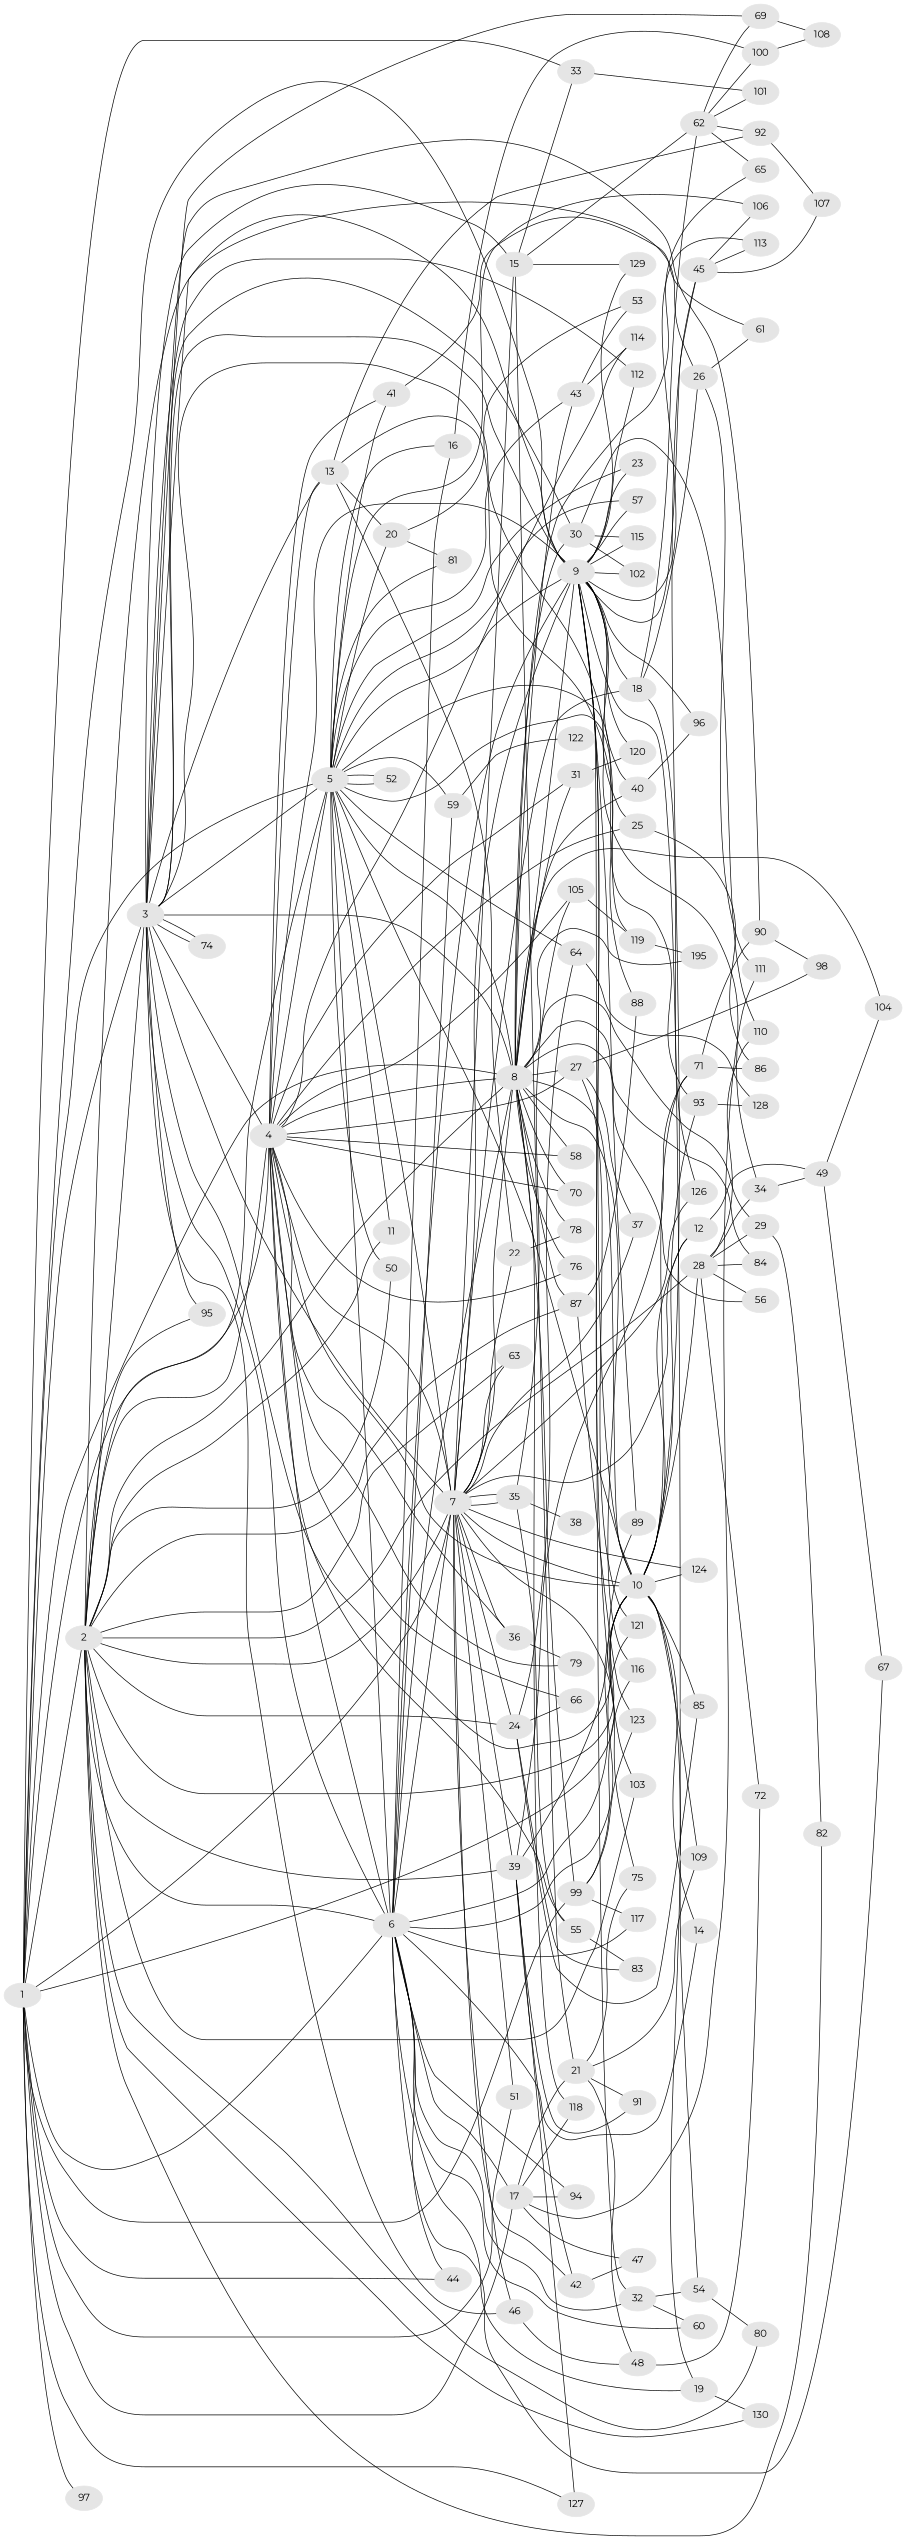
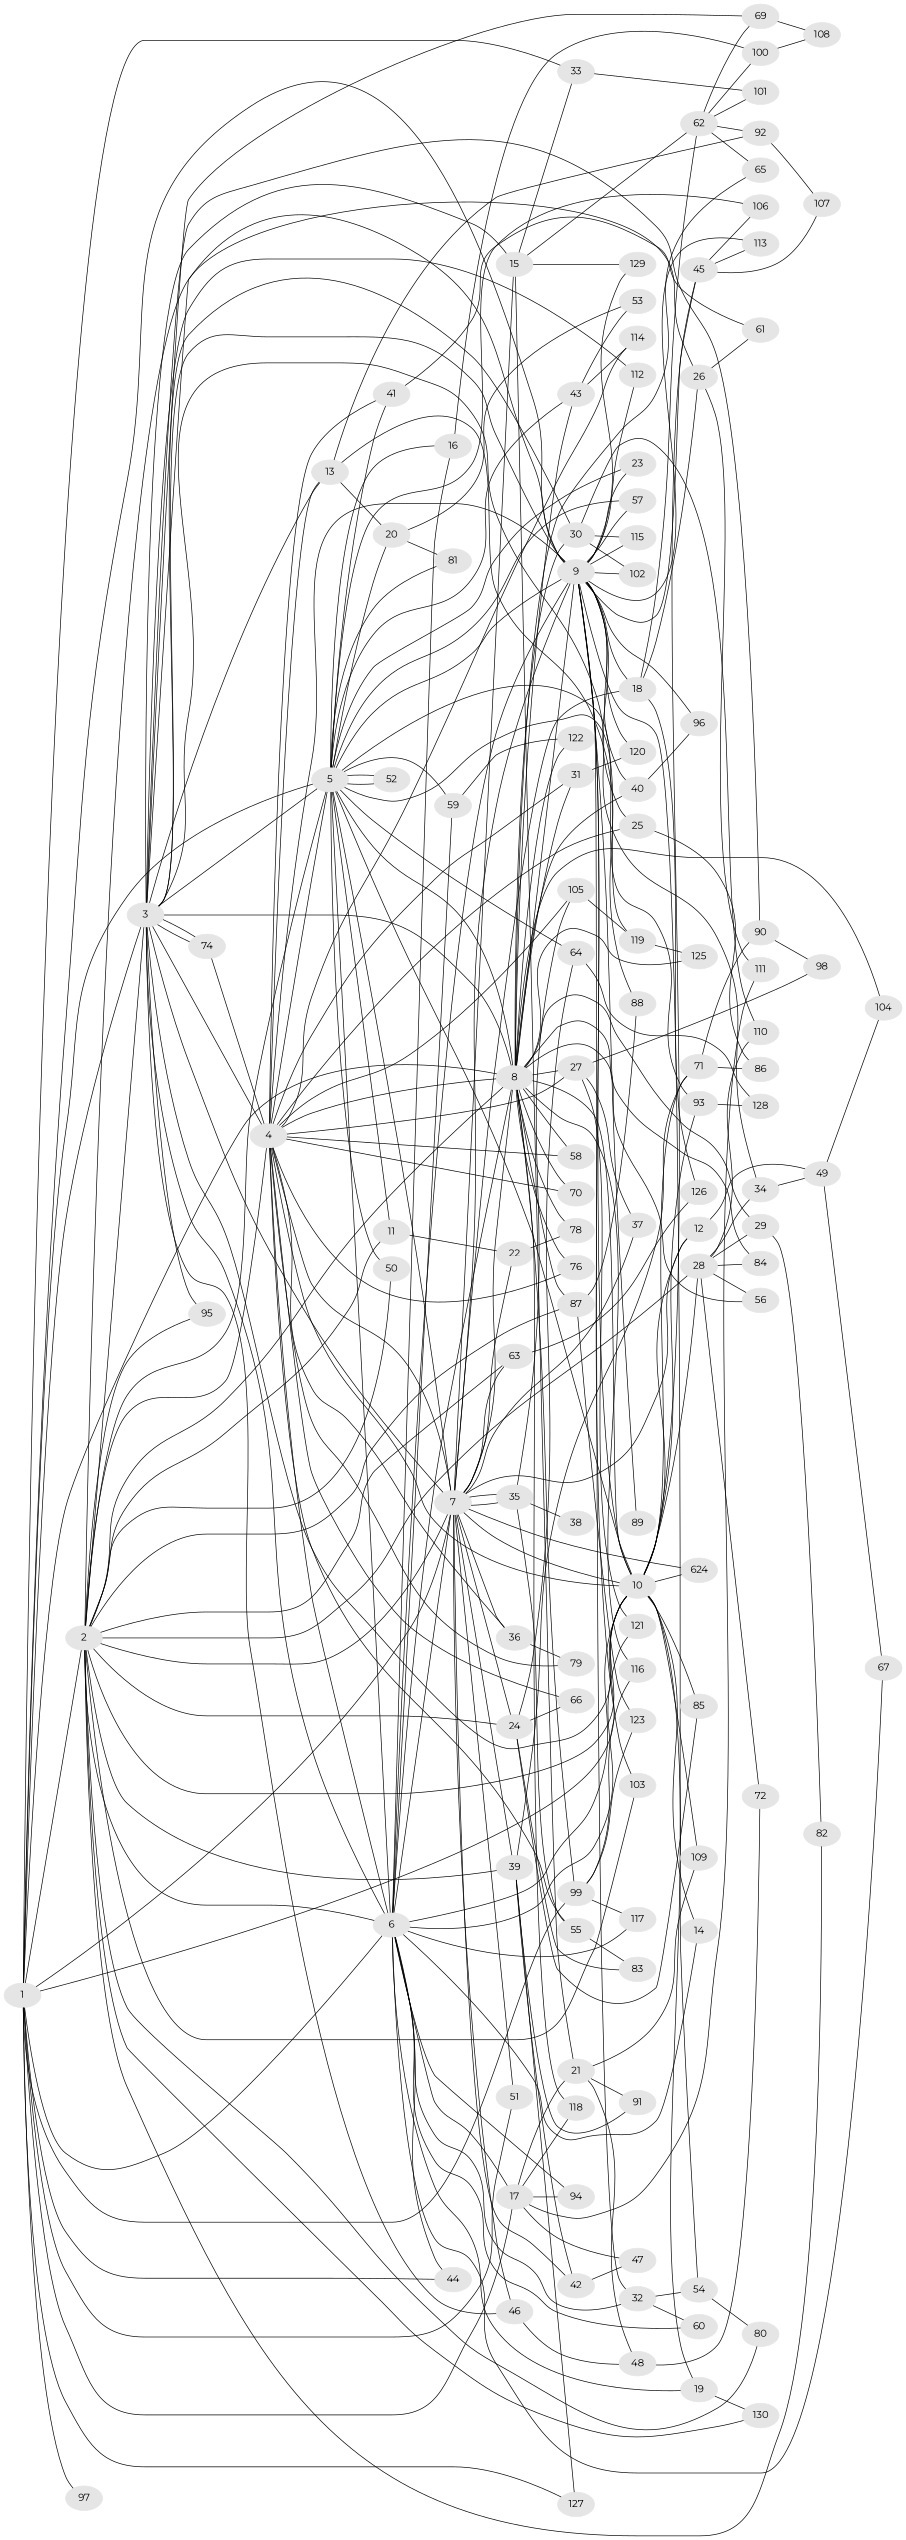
(481, 829) -> (453, 1243)
none -> (525, 936)
(699, 957) -> (699, 957)
(590, 1378) -> (628, 1289)
(78, 1531) -> (238, 1041)
(699, 1570) -> (699, 1570)
(588, 1736) -> none
(638, 1878) -> none
